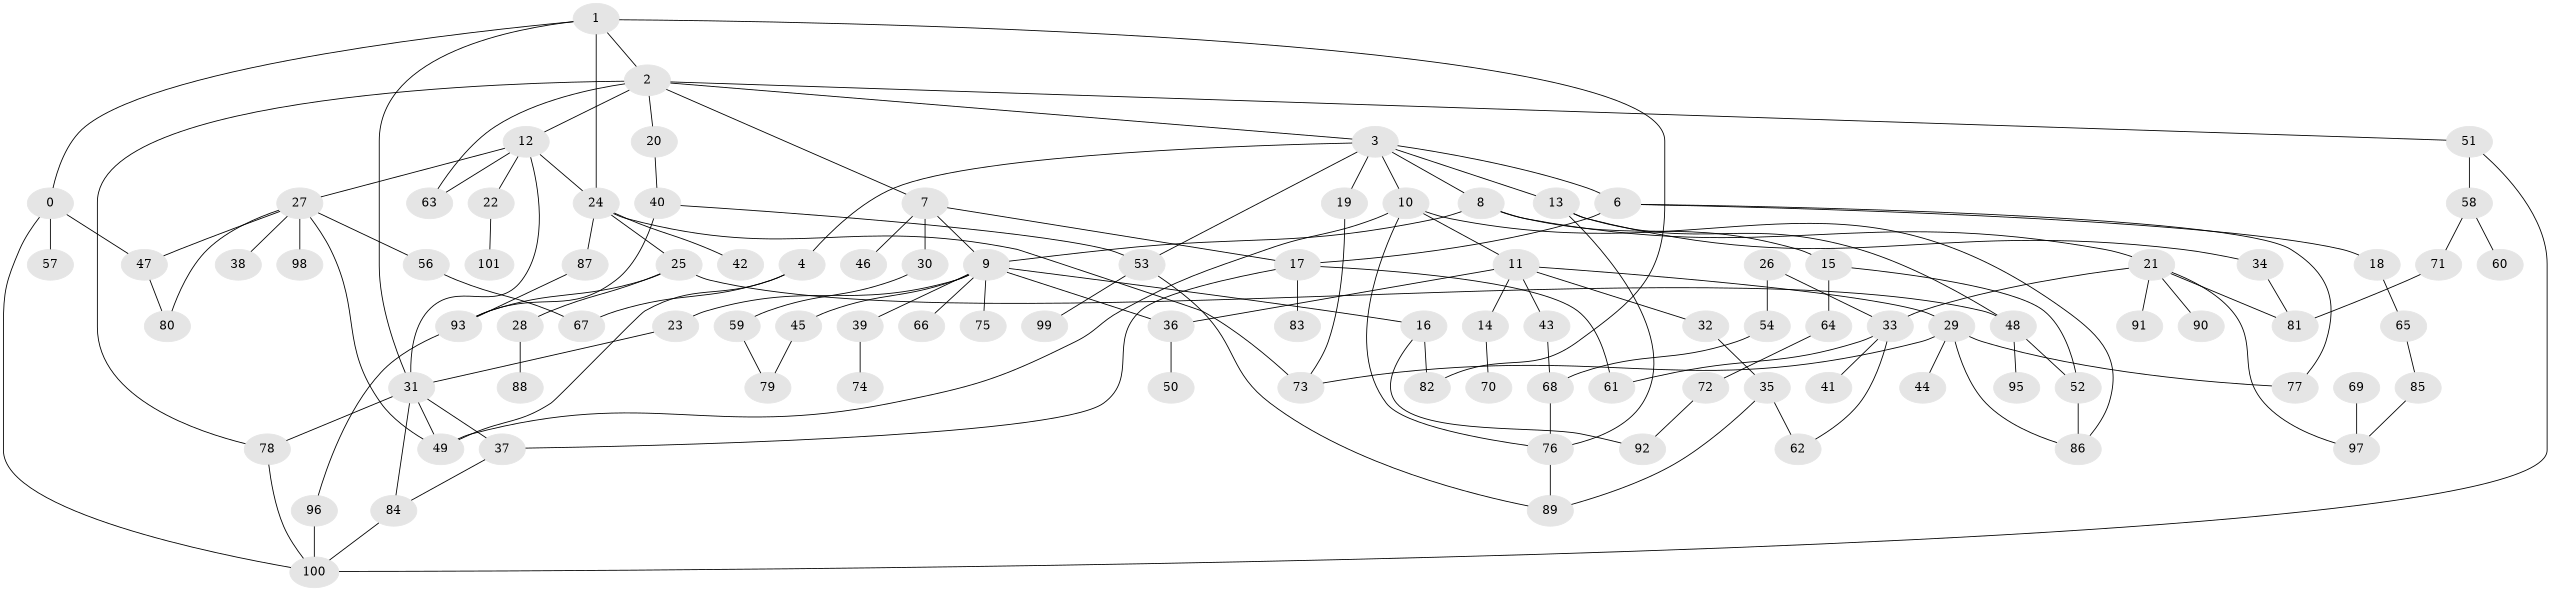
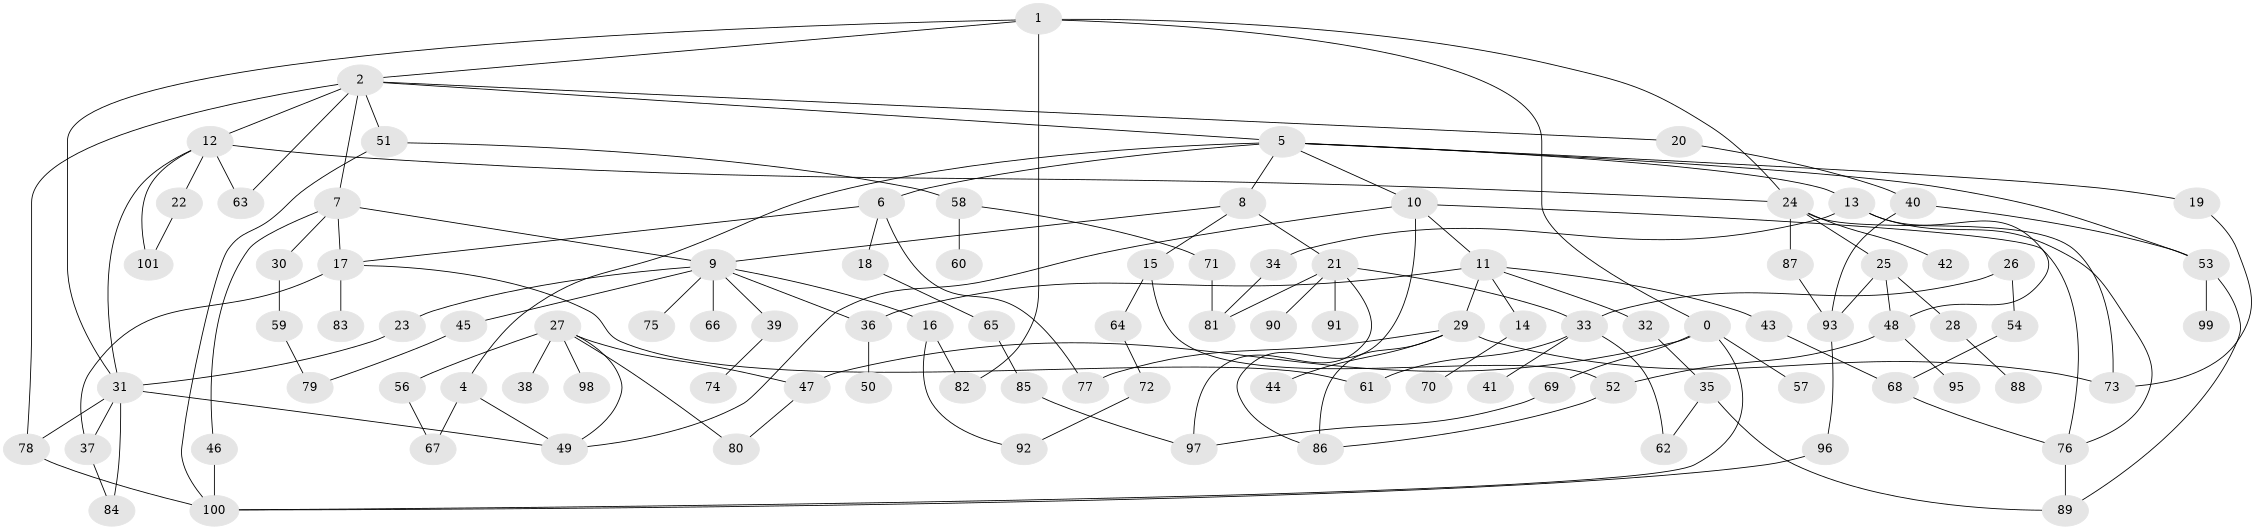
(1375, 142) -> (1282, 142)
(413, 173) -> (148, 190)
none -> (1624, 359)
(354, 541) -> (214, 480)
